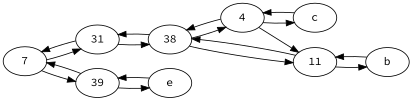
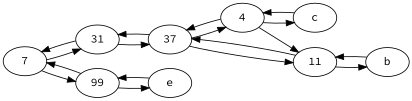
(170, 39) -> (170, 39)
(97, 83) -> (97, 83)
